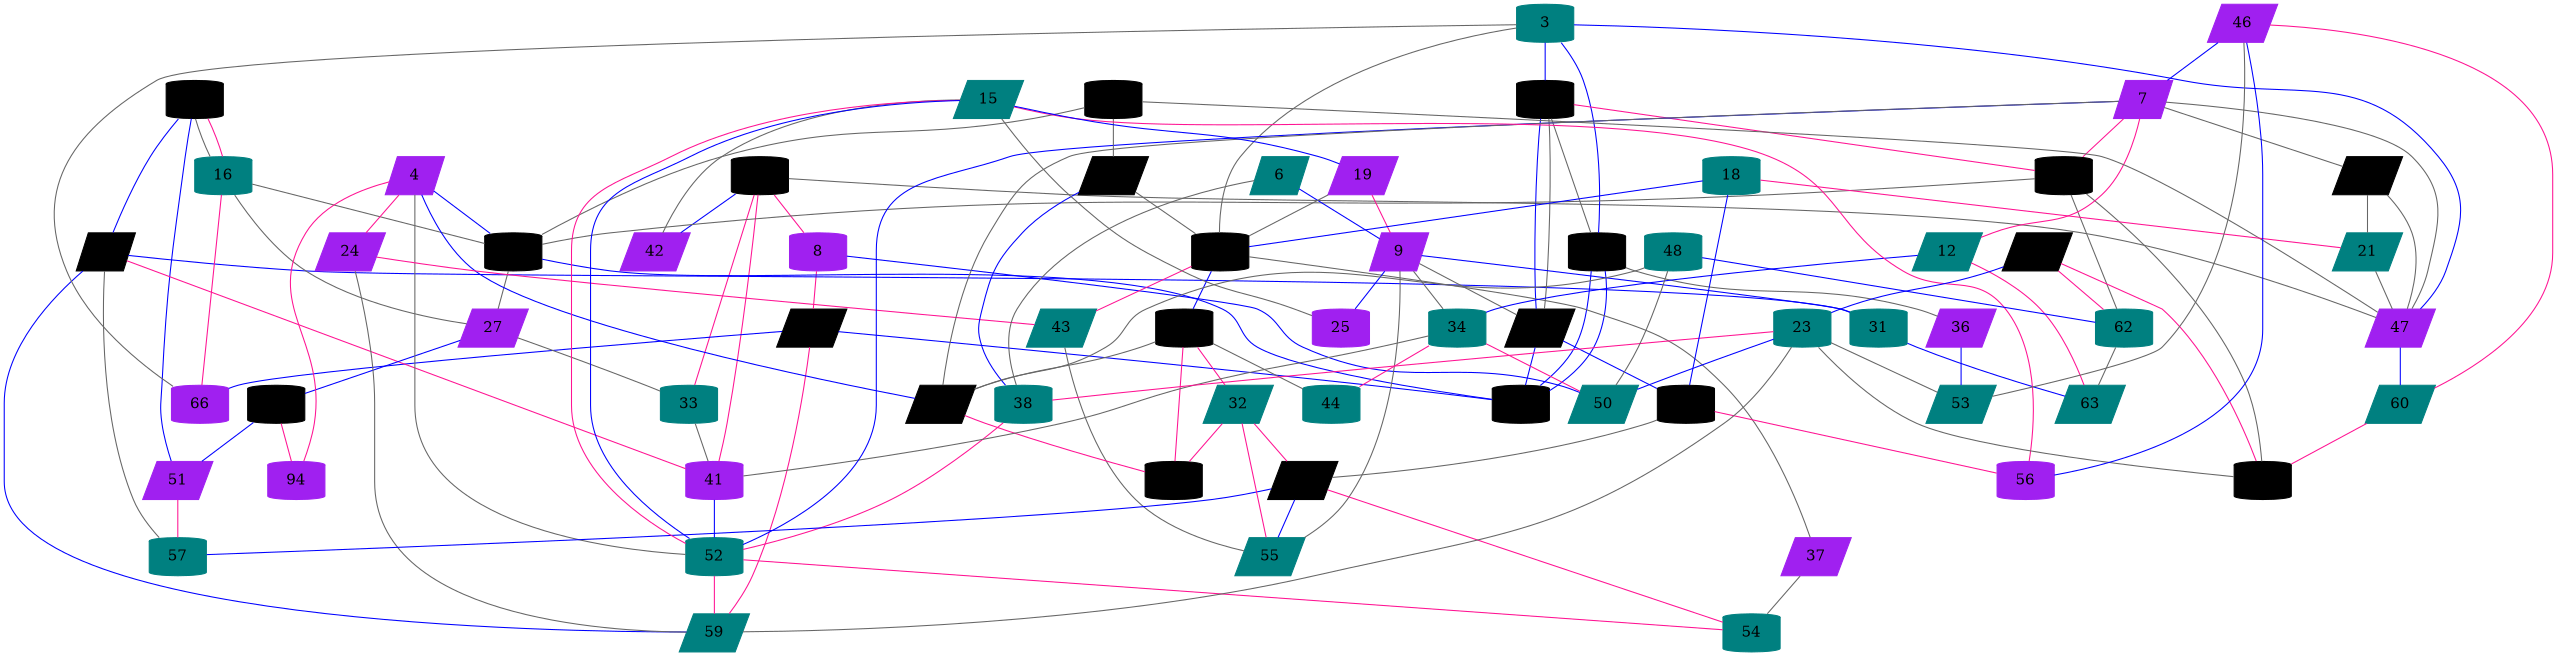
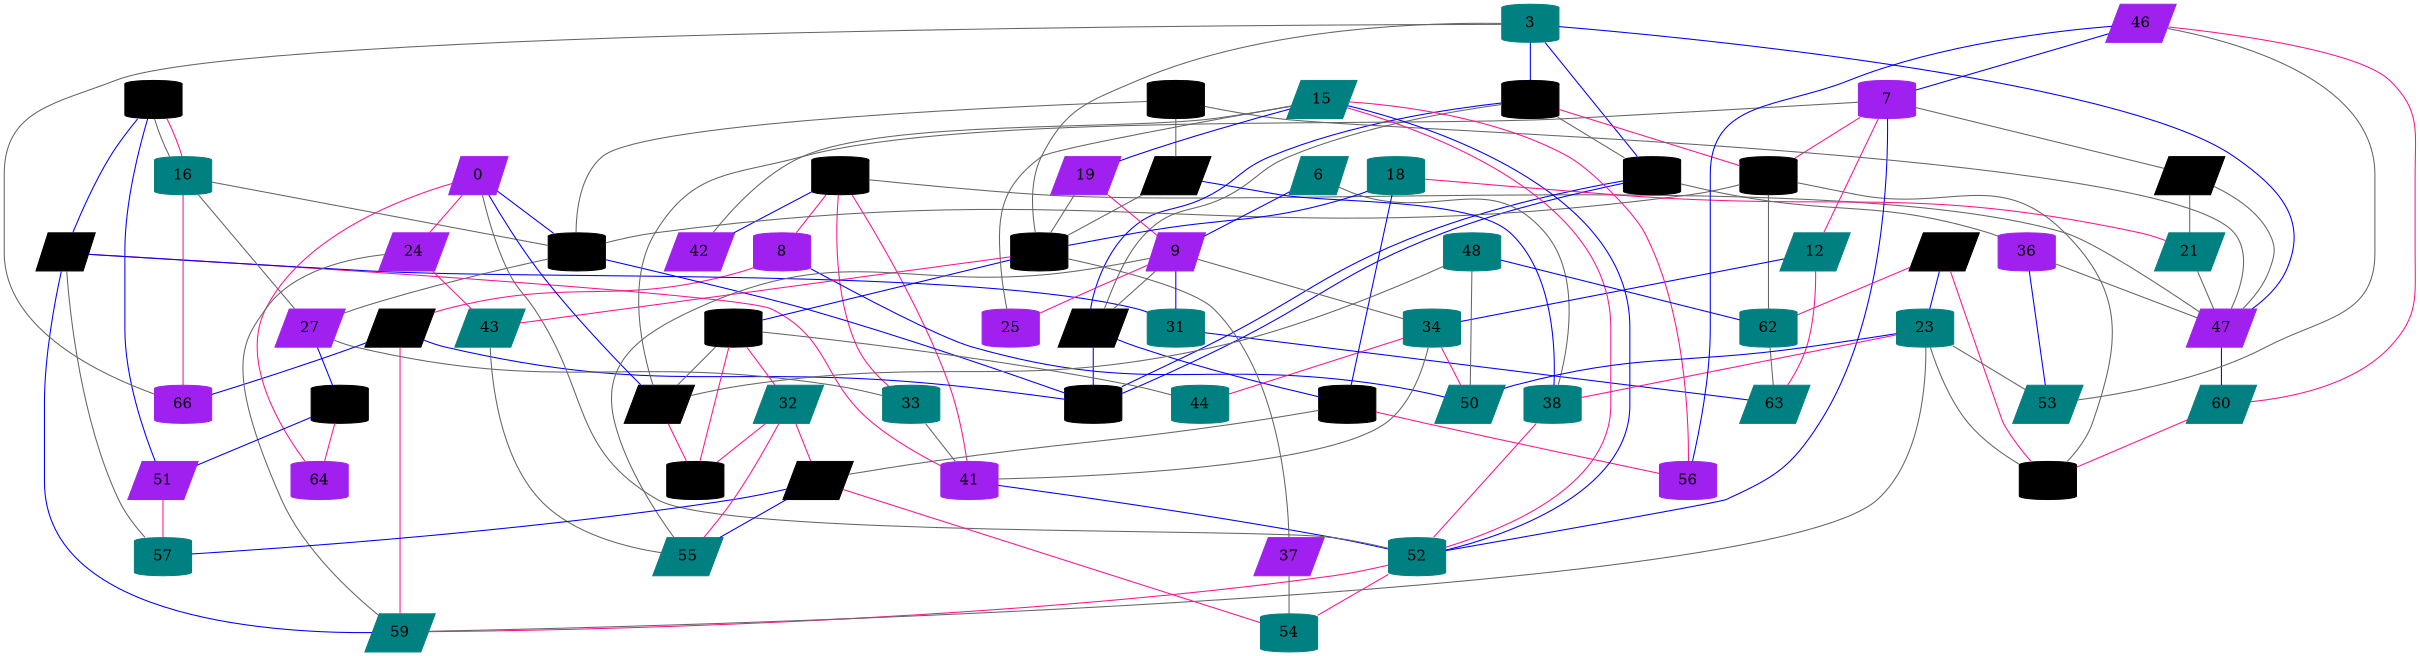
(2143, 99) -> (1887, 99)
(2372, 136) -> (2126, 291)
(415, 176) -> (478, 176)
(1370, 290) -> (1085, 293)
(1961, 328) -> (2027, 252)
(296, 480) -> (320, 480)
